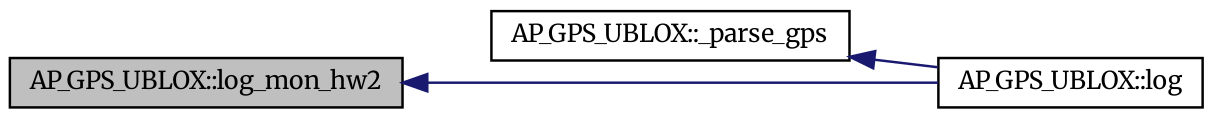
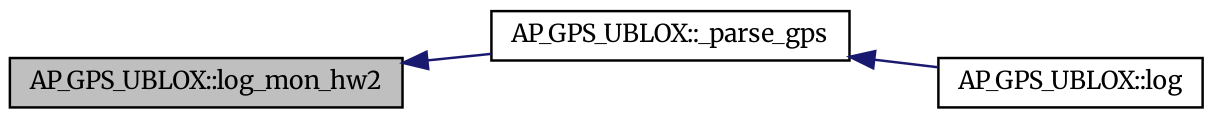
(683, 83) -> (460, 57)
